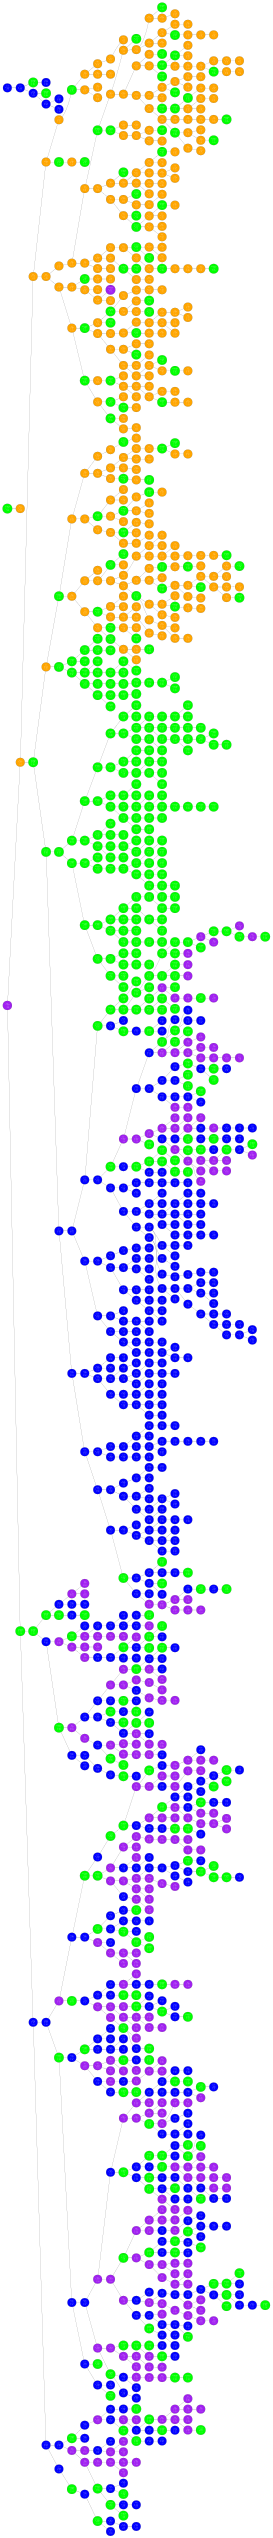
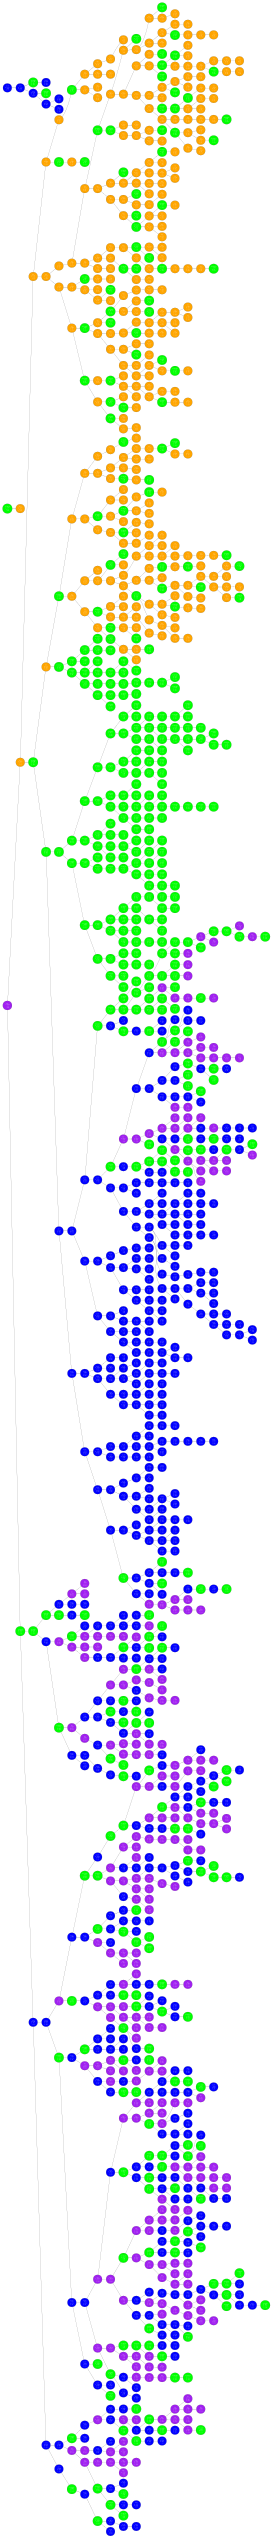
(111, 290) -> (111, 290)
